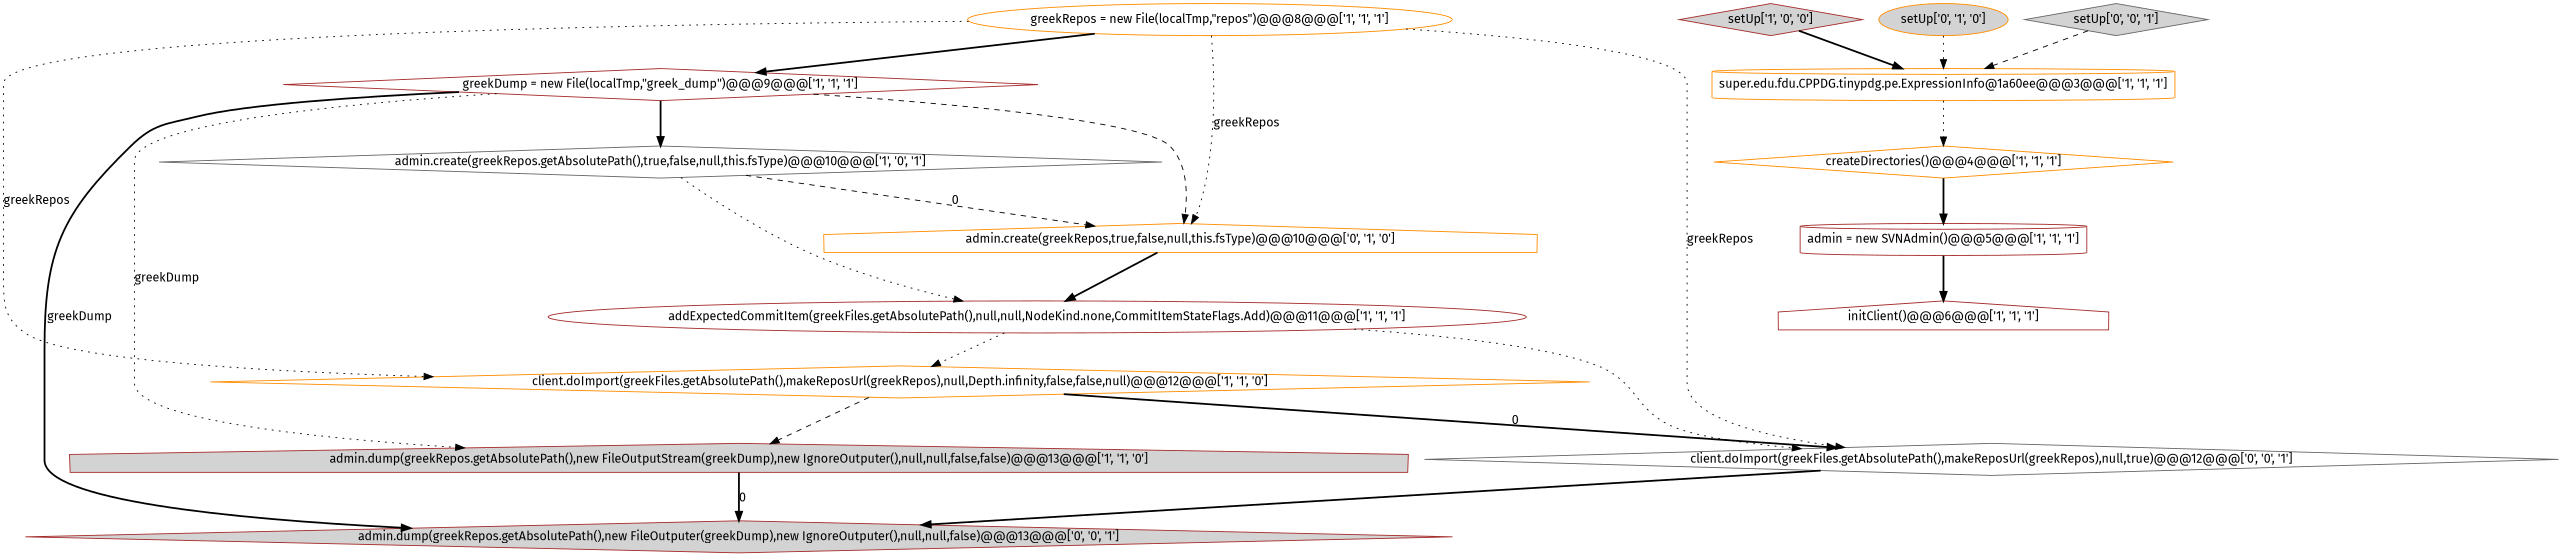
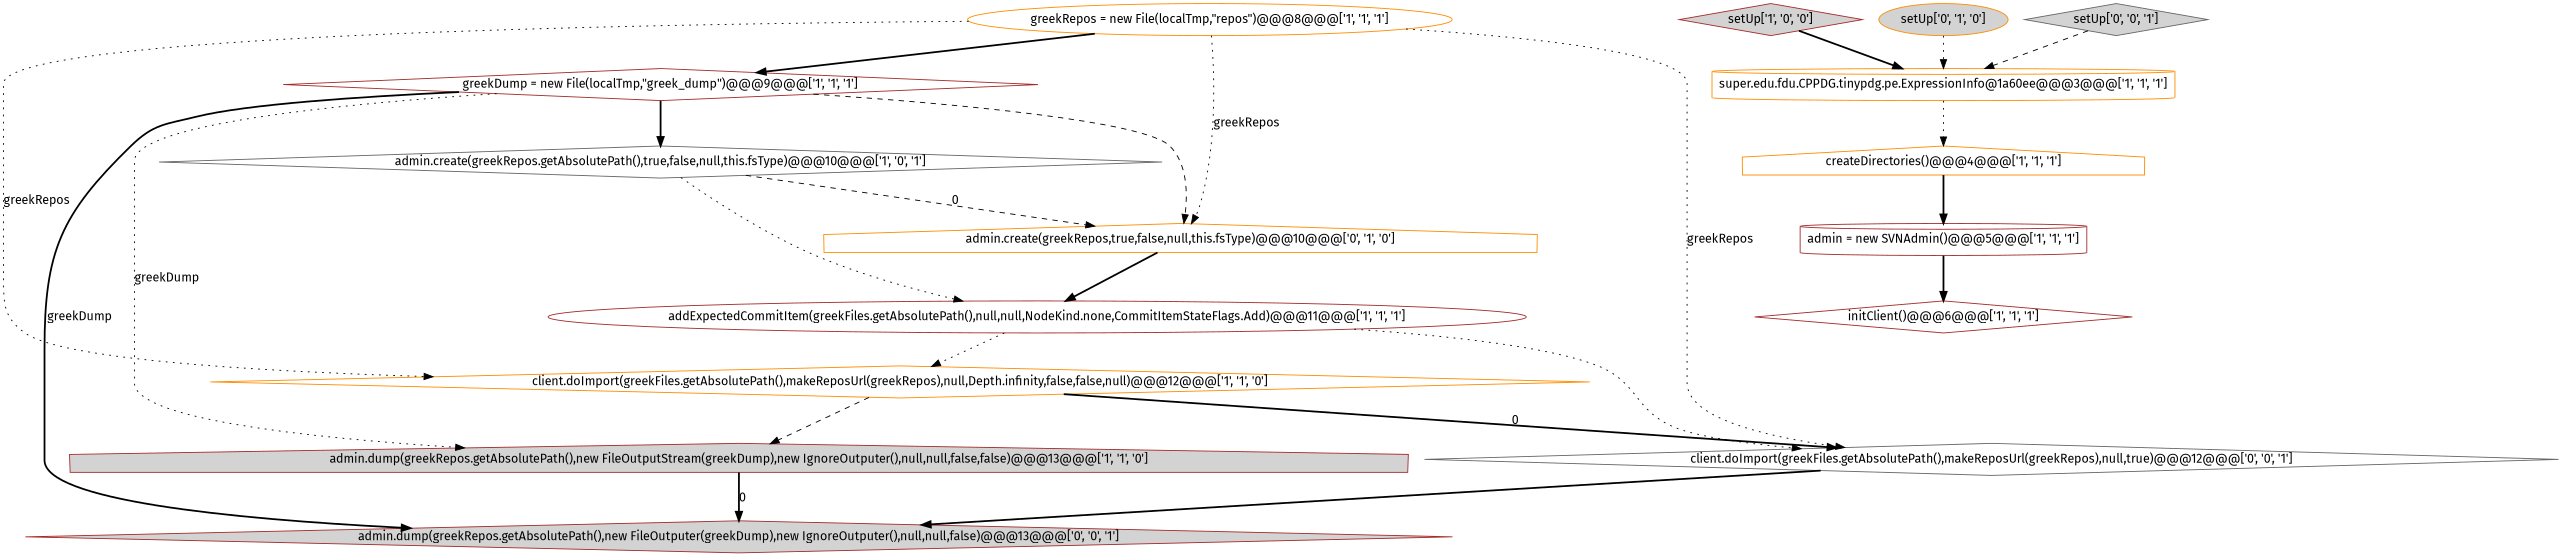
(1943, 162) -> (1943, 162)
(1943, 317) -> (1943, 317)
